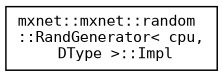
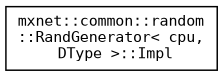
(112, 38) -> (112, 38)
